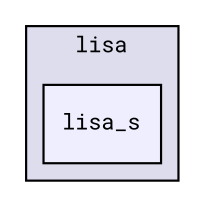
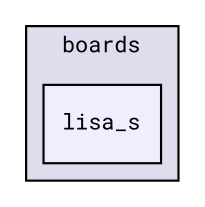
(102, 47) -> (102, 47)
